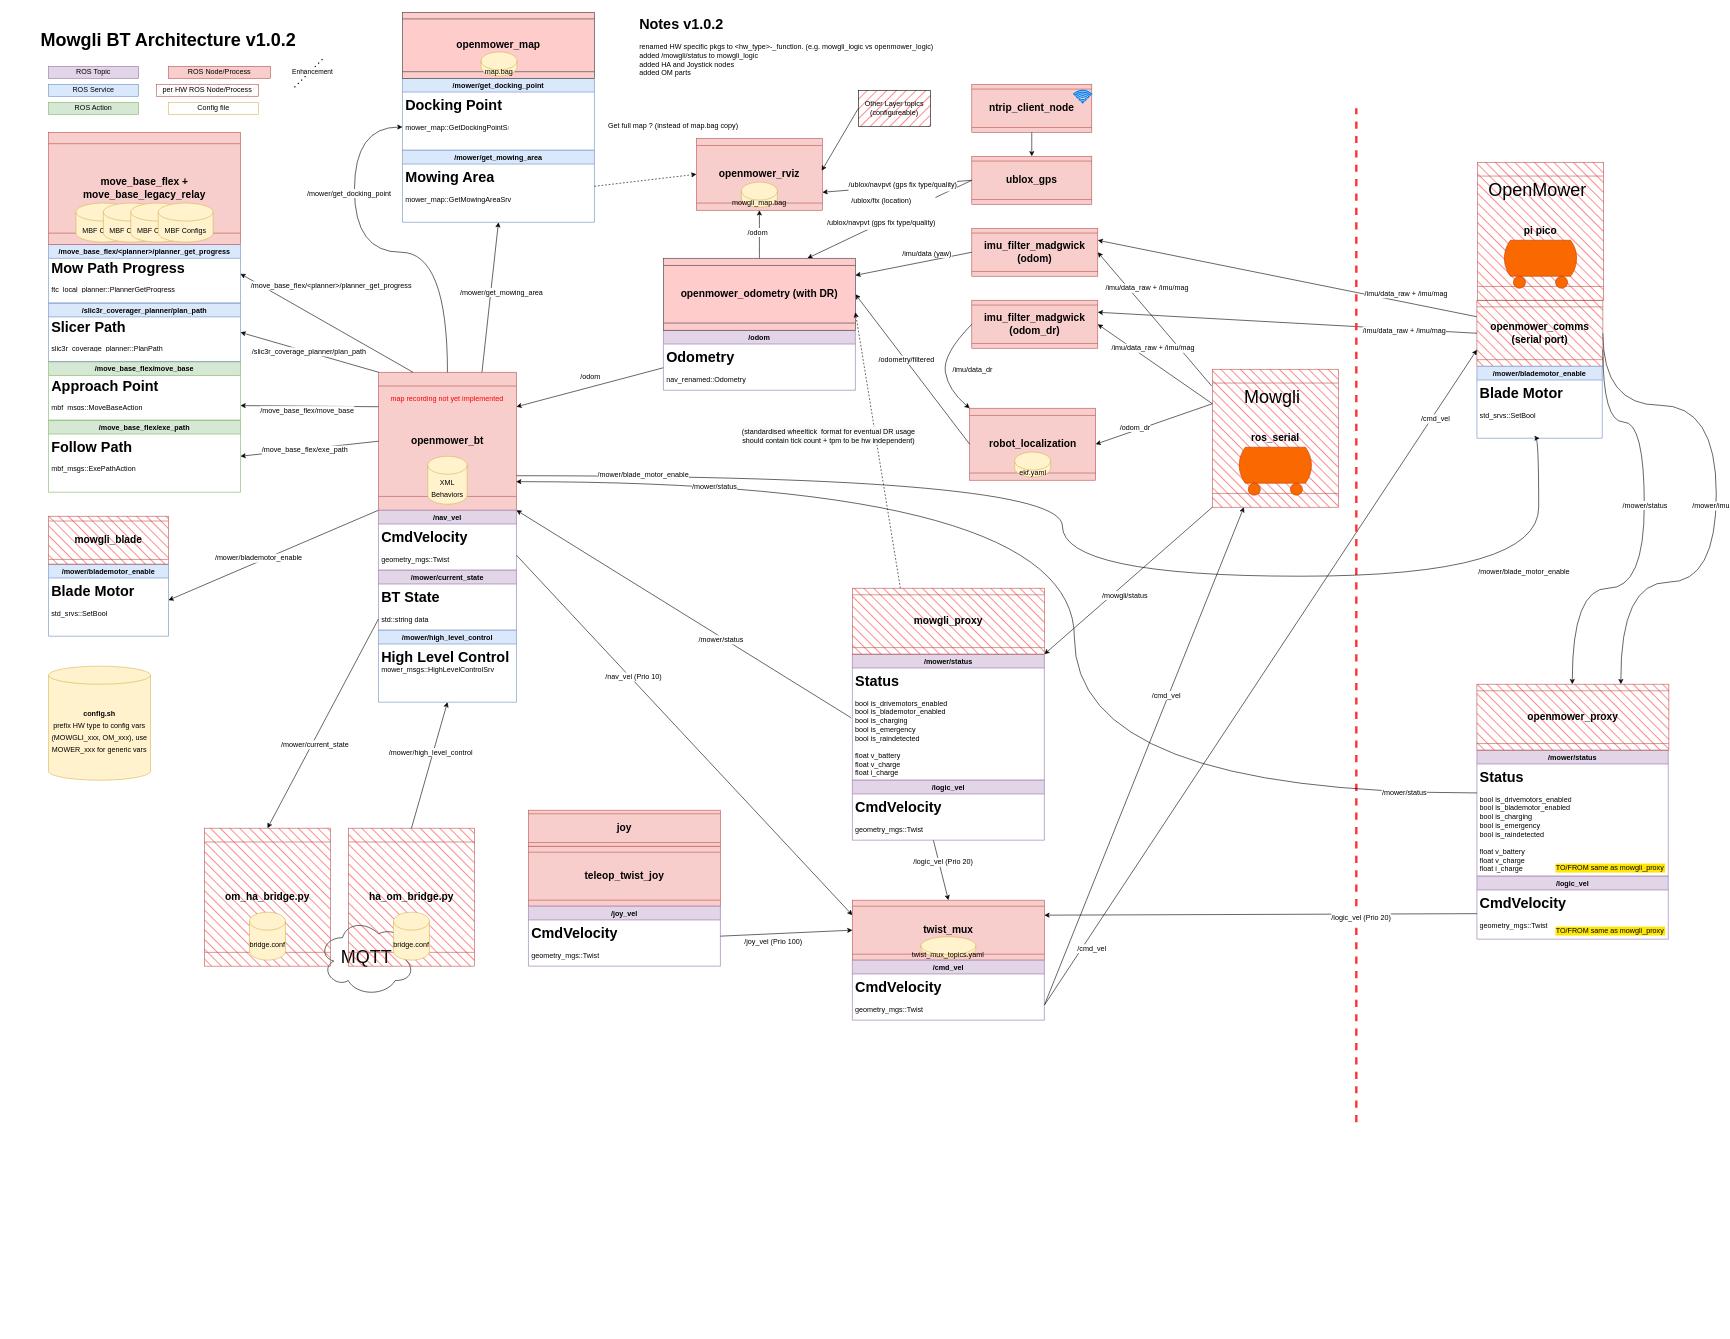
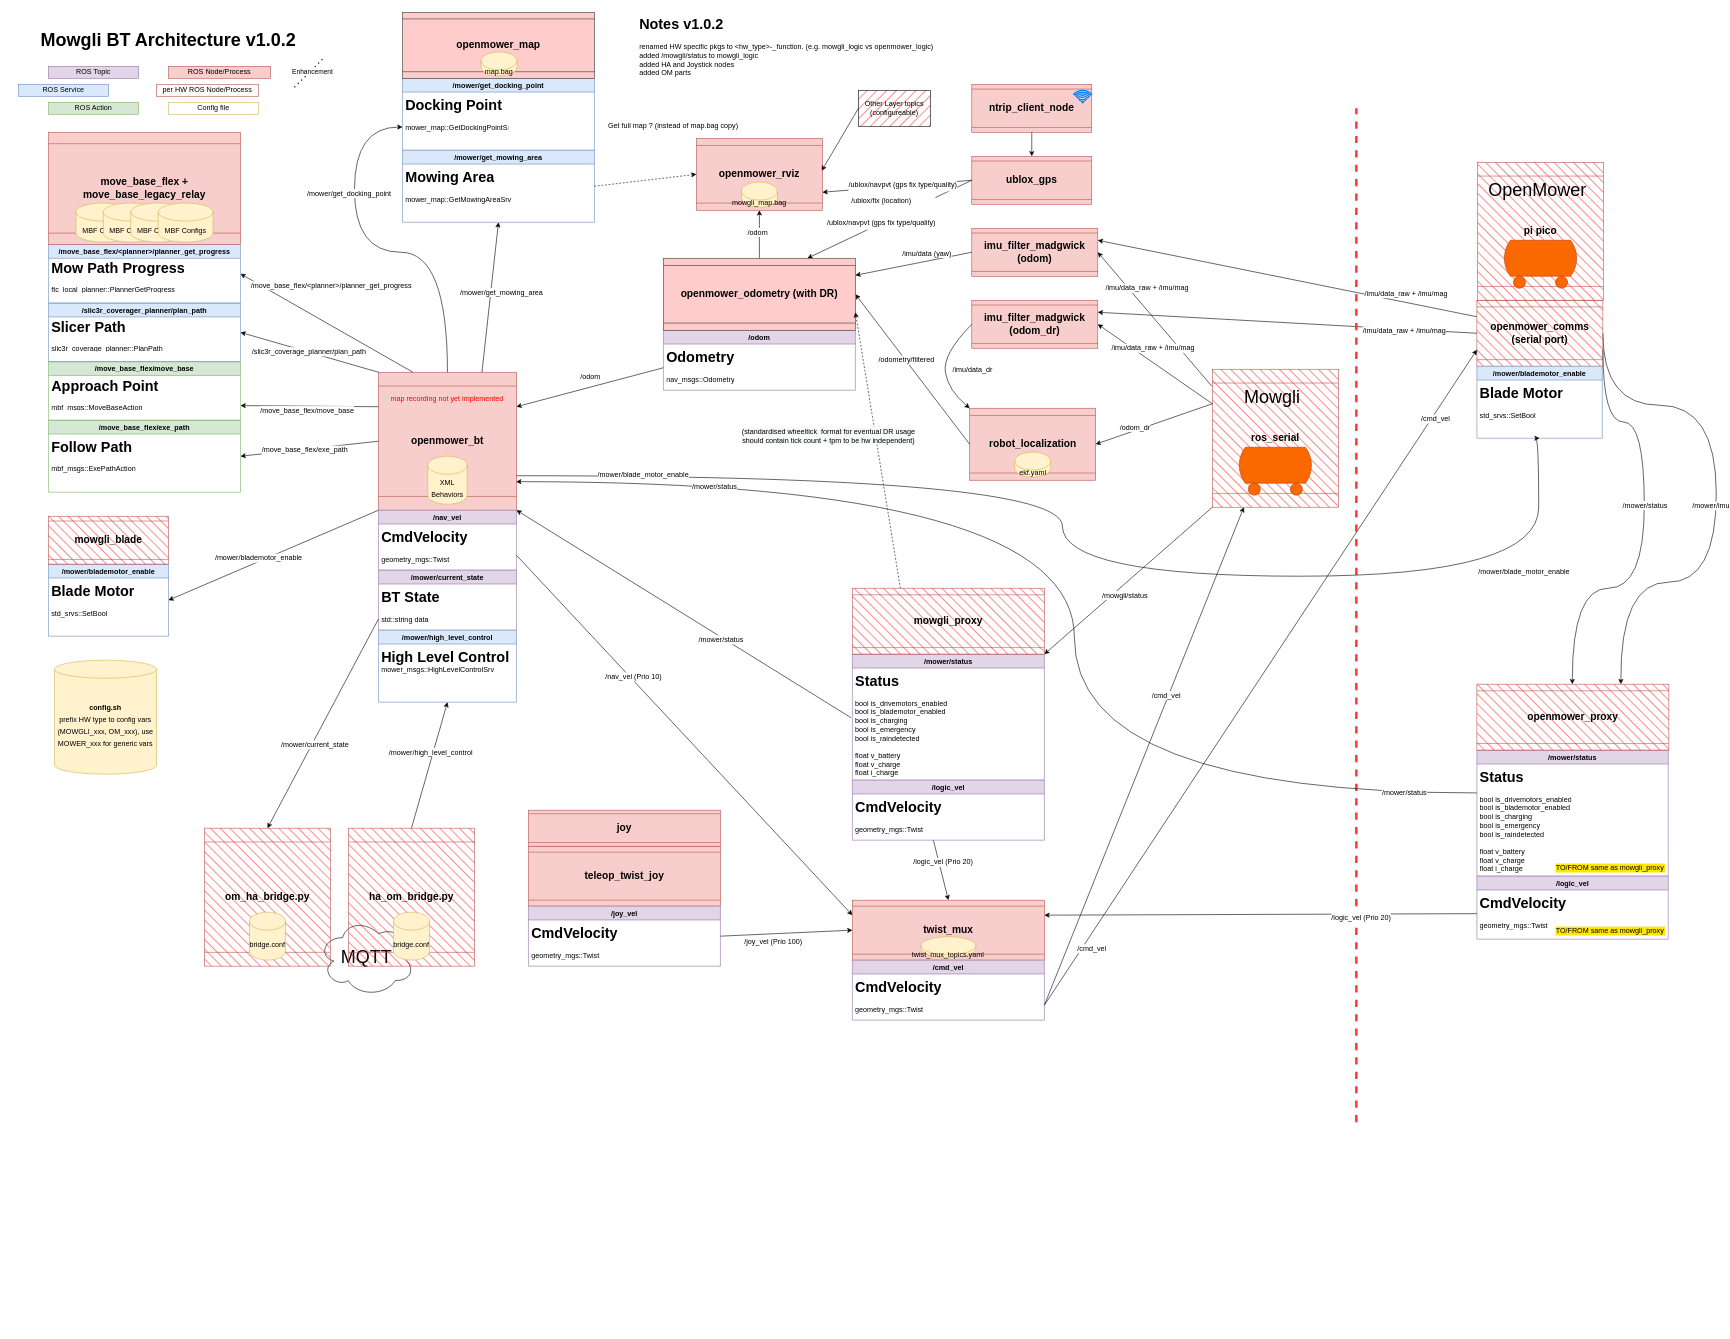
(93, 90) -> (63, 90)
(707, 348) -> (701, 348)
(99, 723) -> (105, 717)
